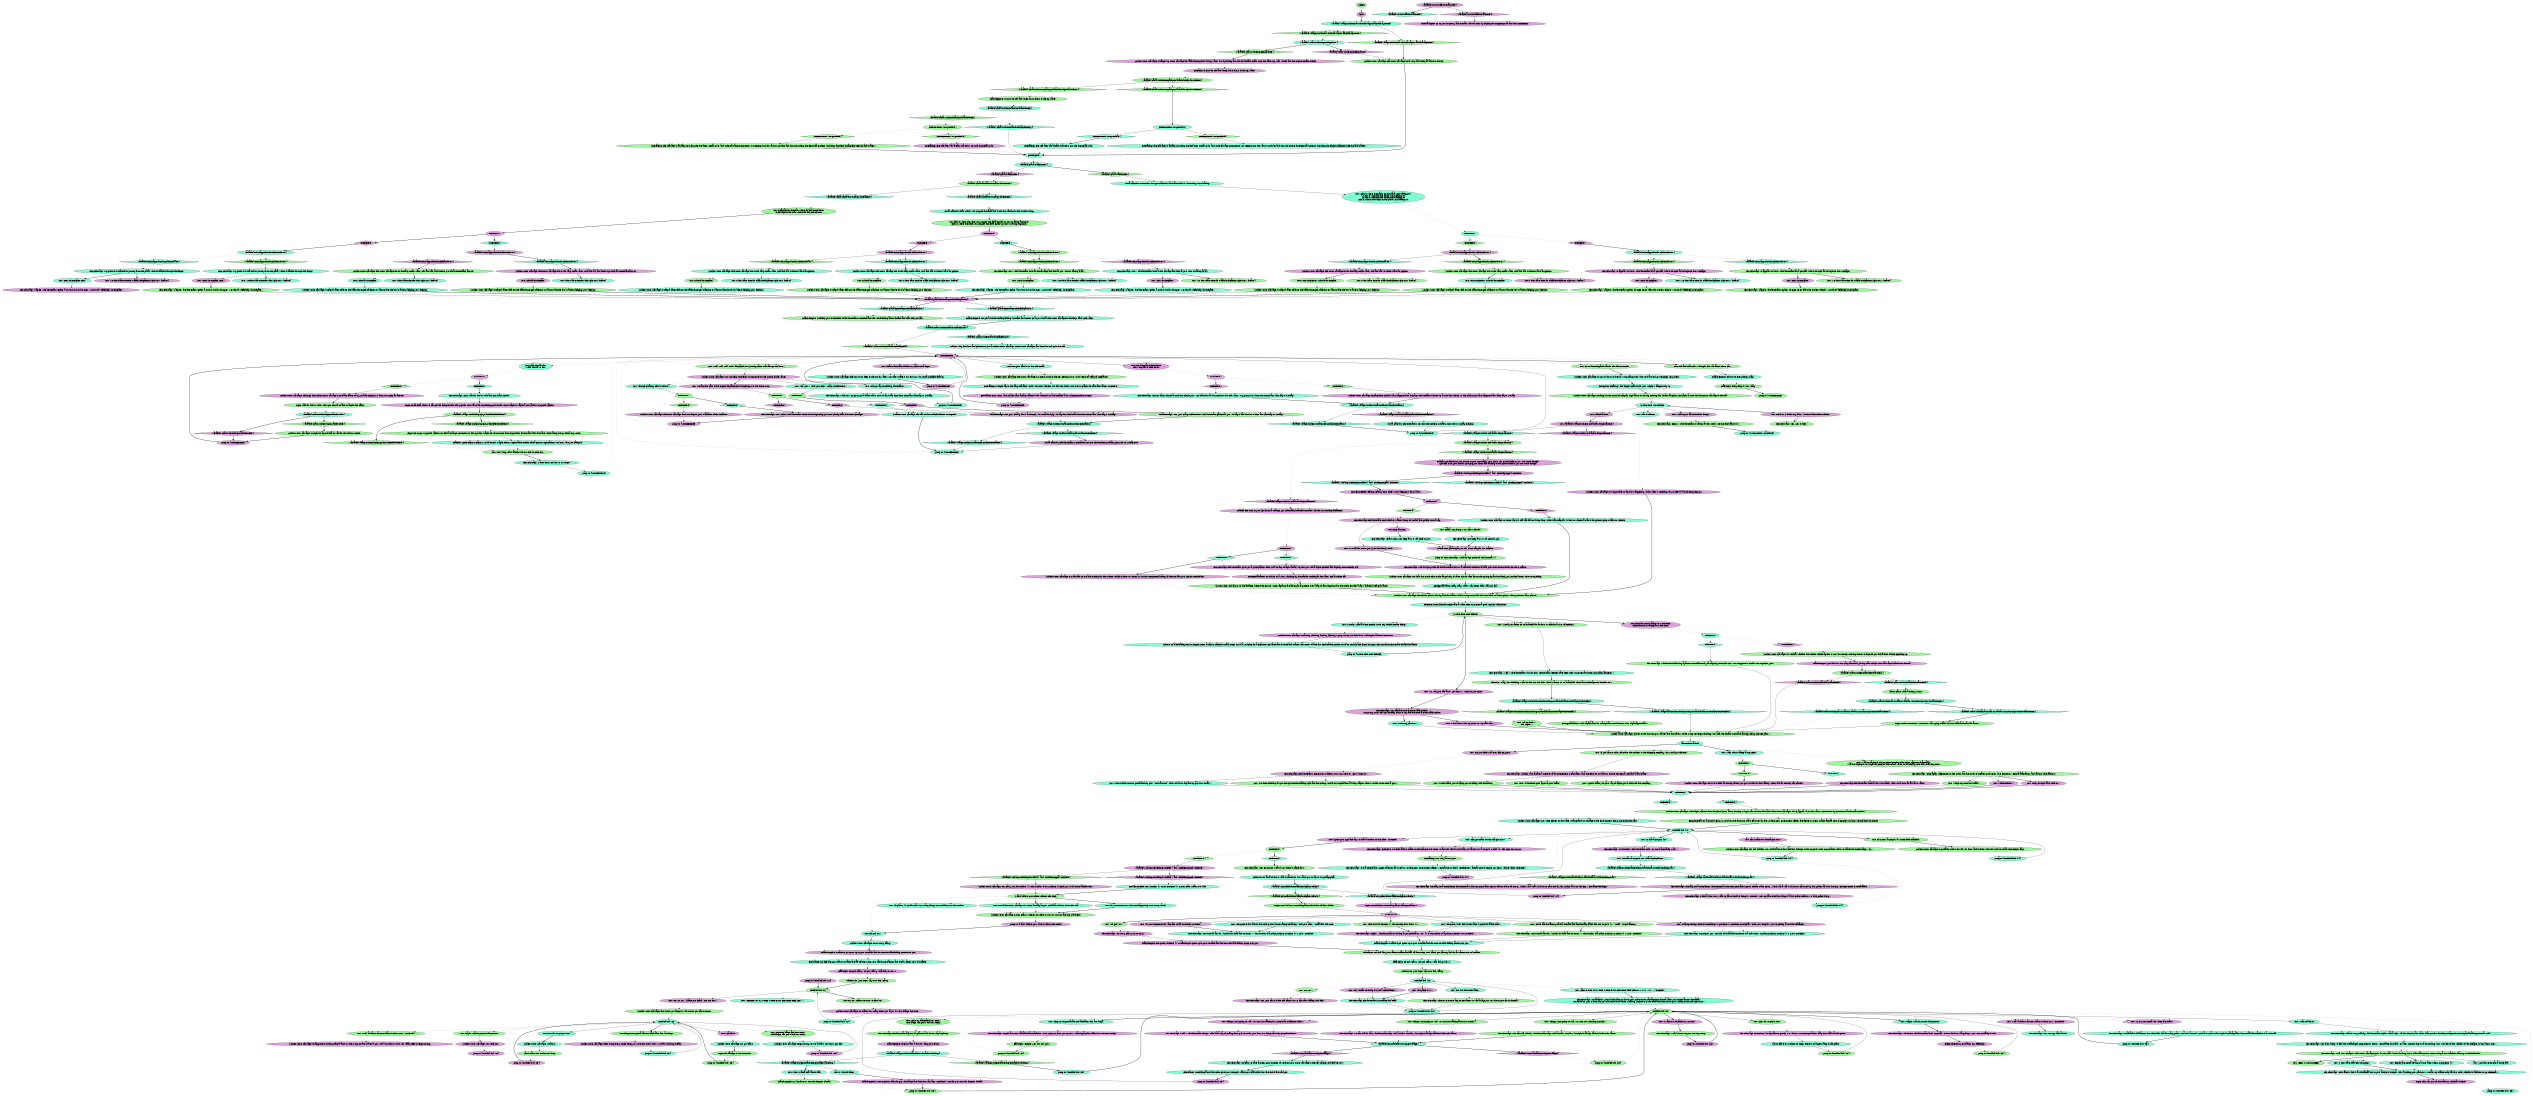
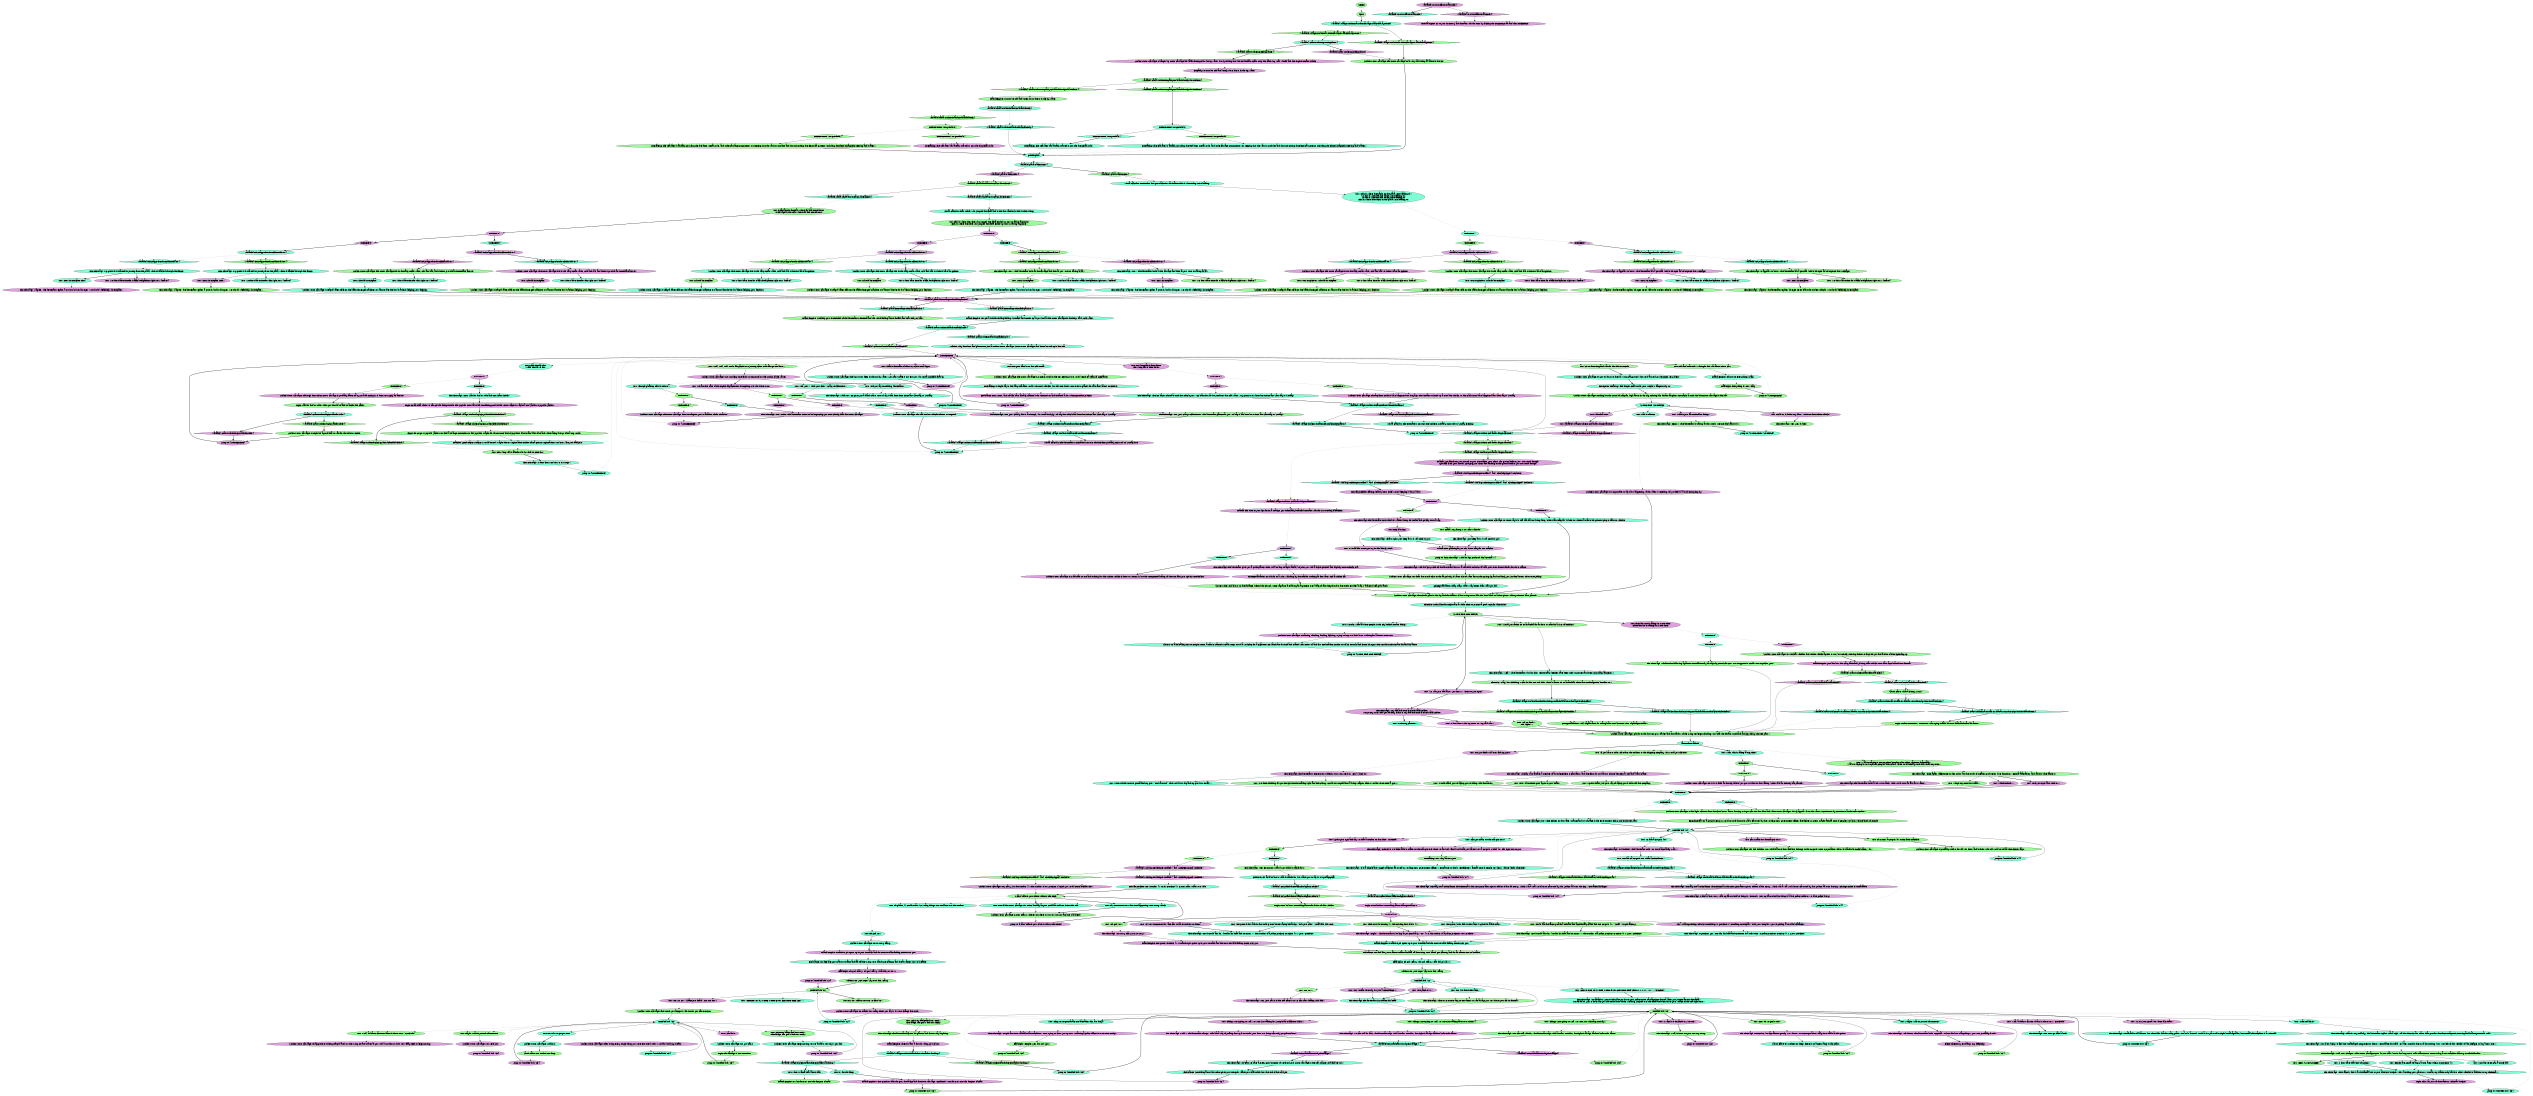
(1361, 14) -> (1361, 14)
(948, 929) -> (1181, 916)
(647, 1034) -> none
